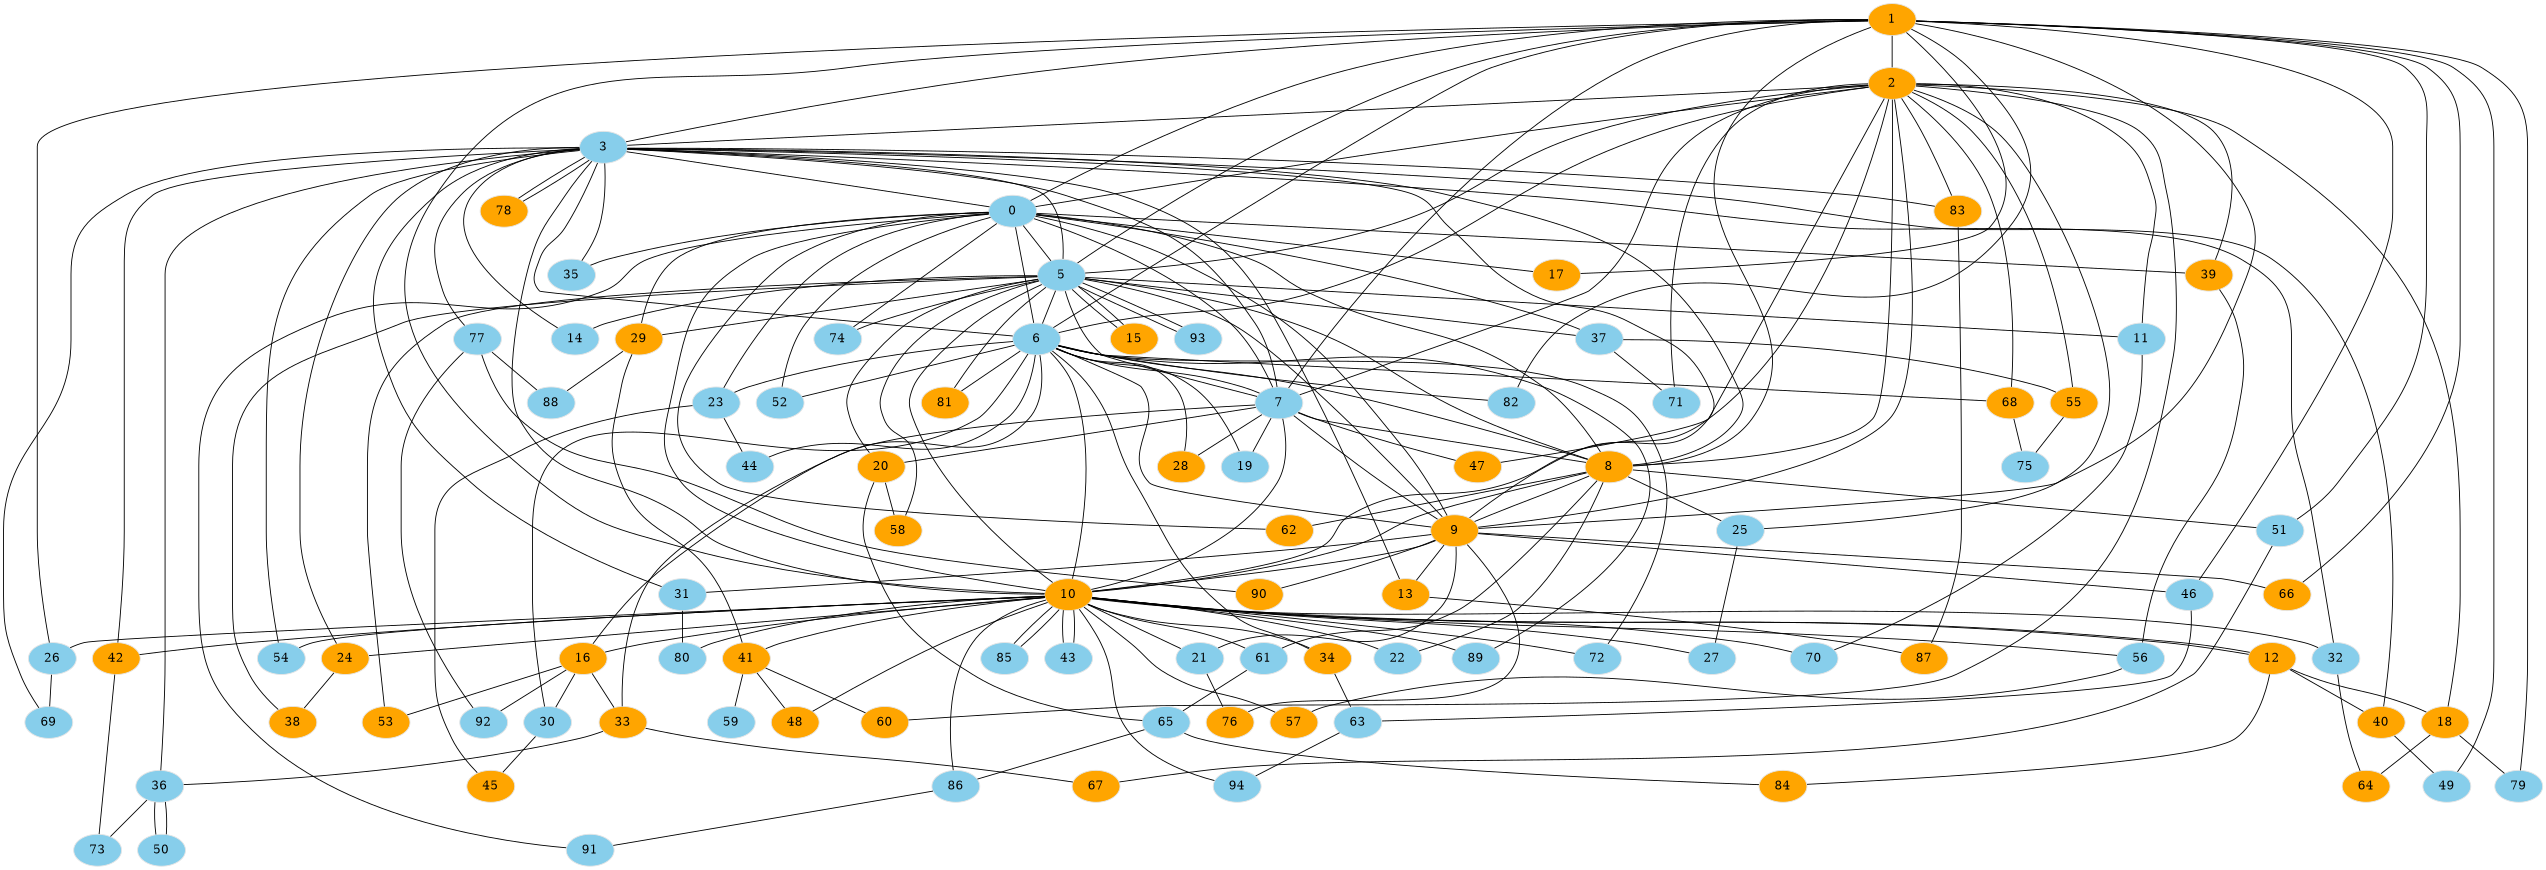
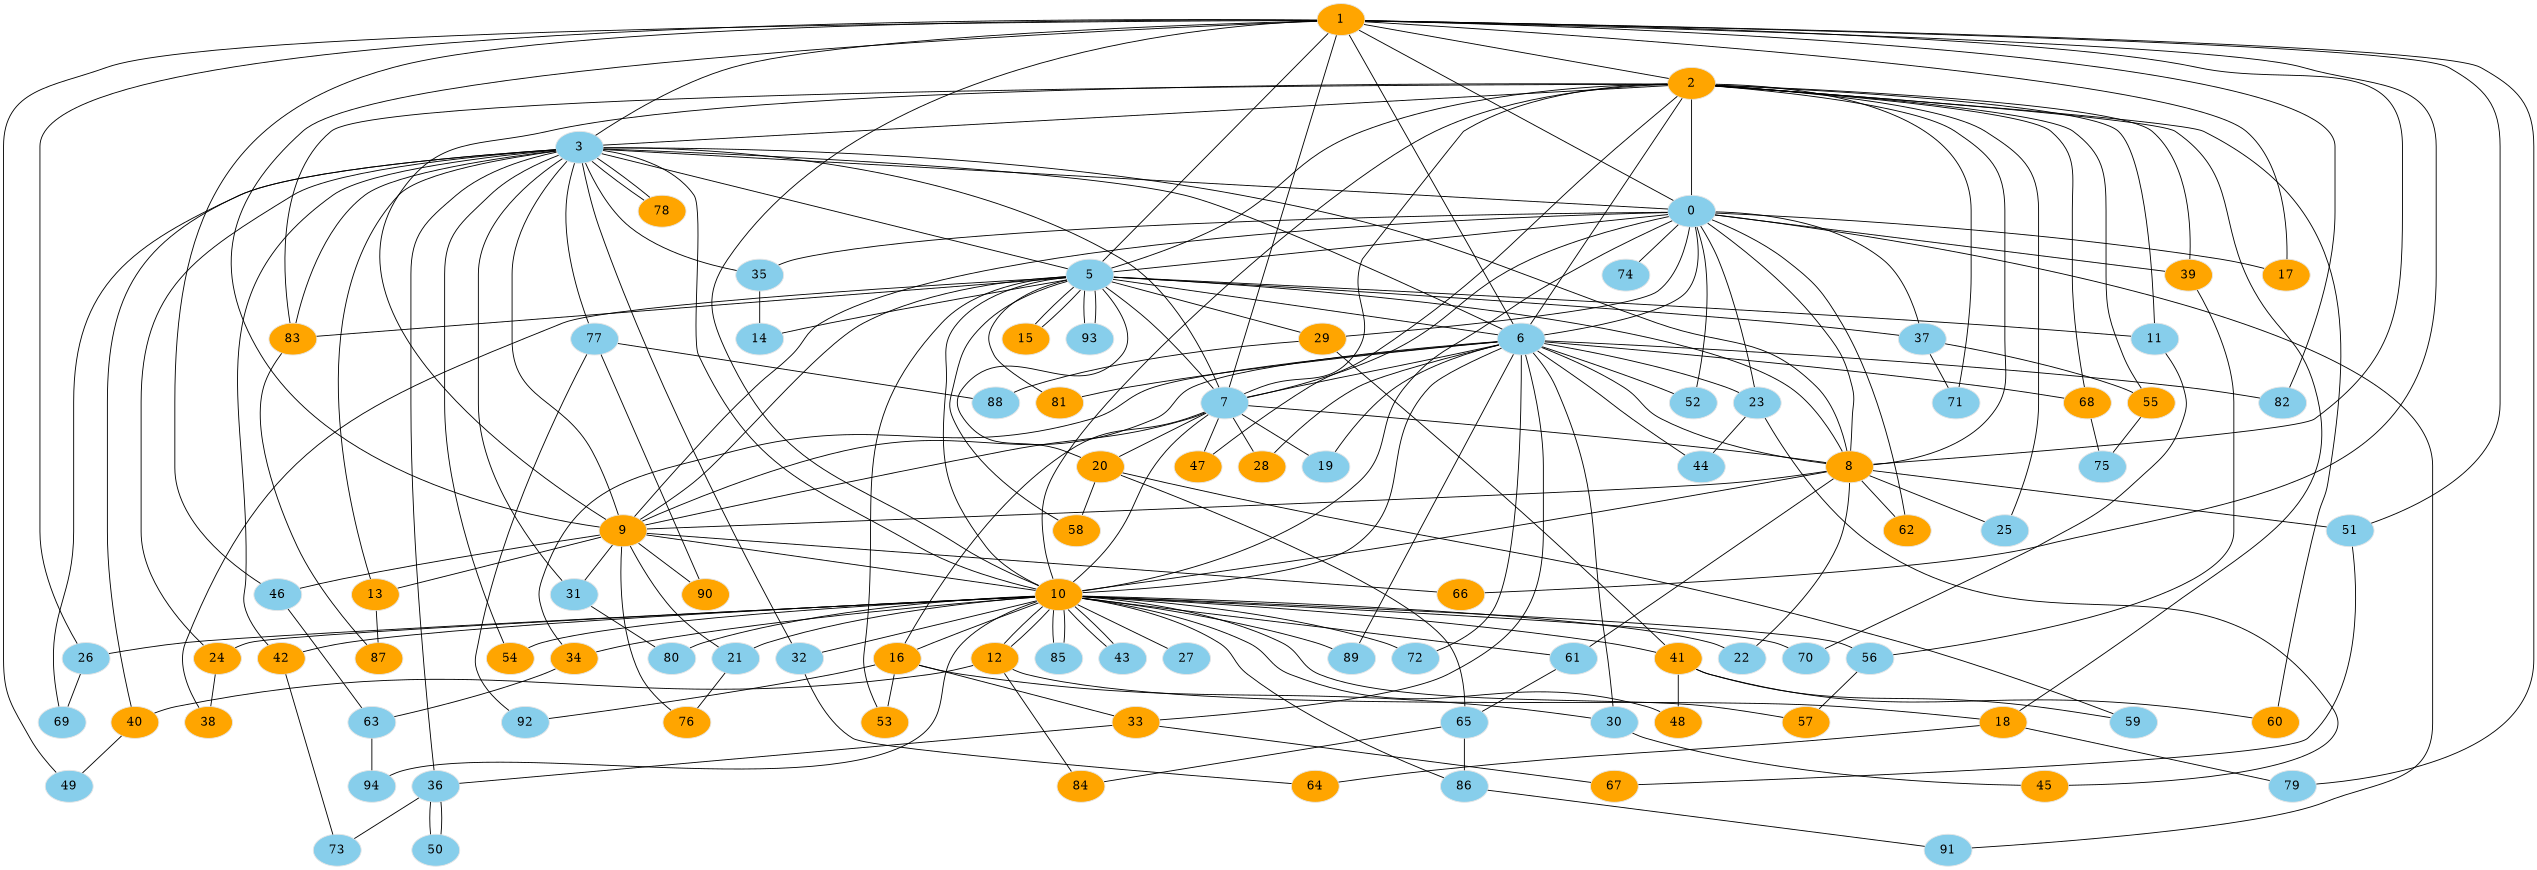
(465, 221) -> (760, 307)
(920, 309) -> (560, 317)
none -> (1623, 574)
(1726, 595) -> none
(281, 659) -> (510, 659)
